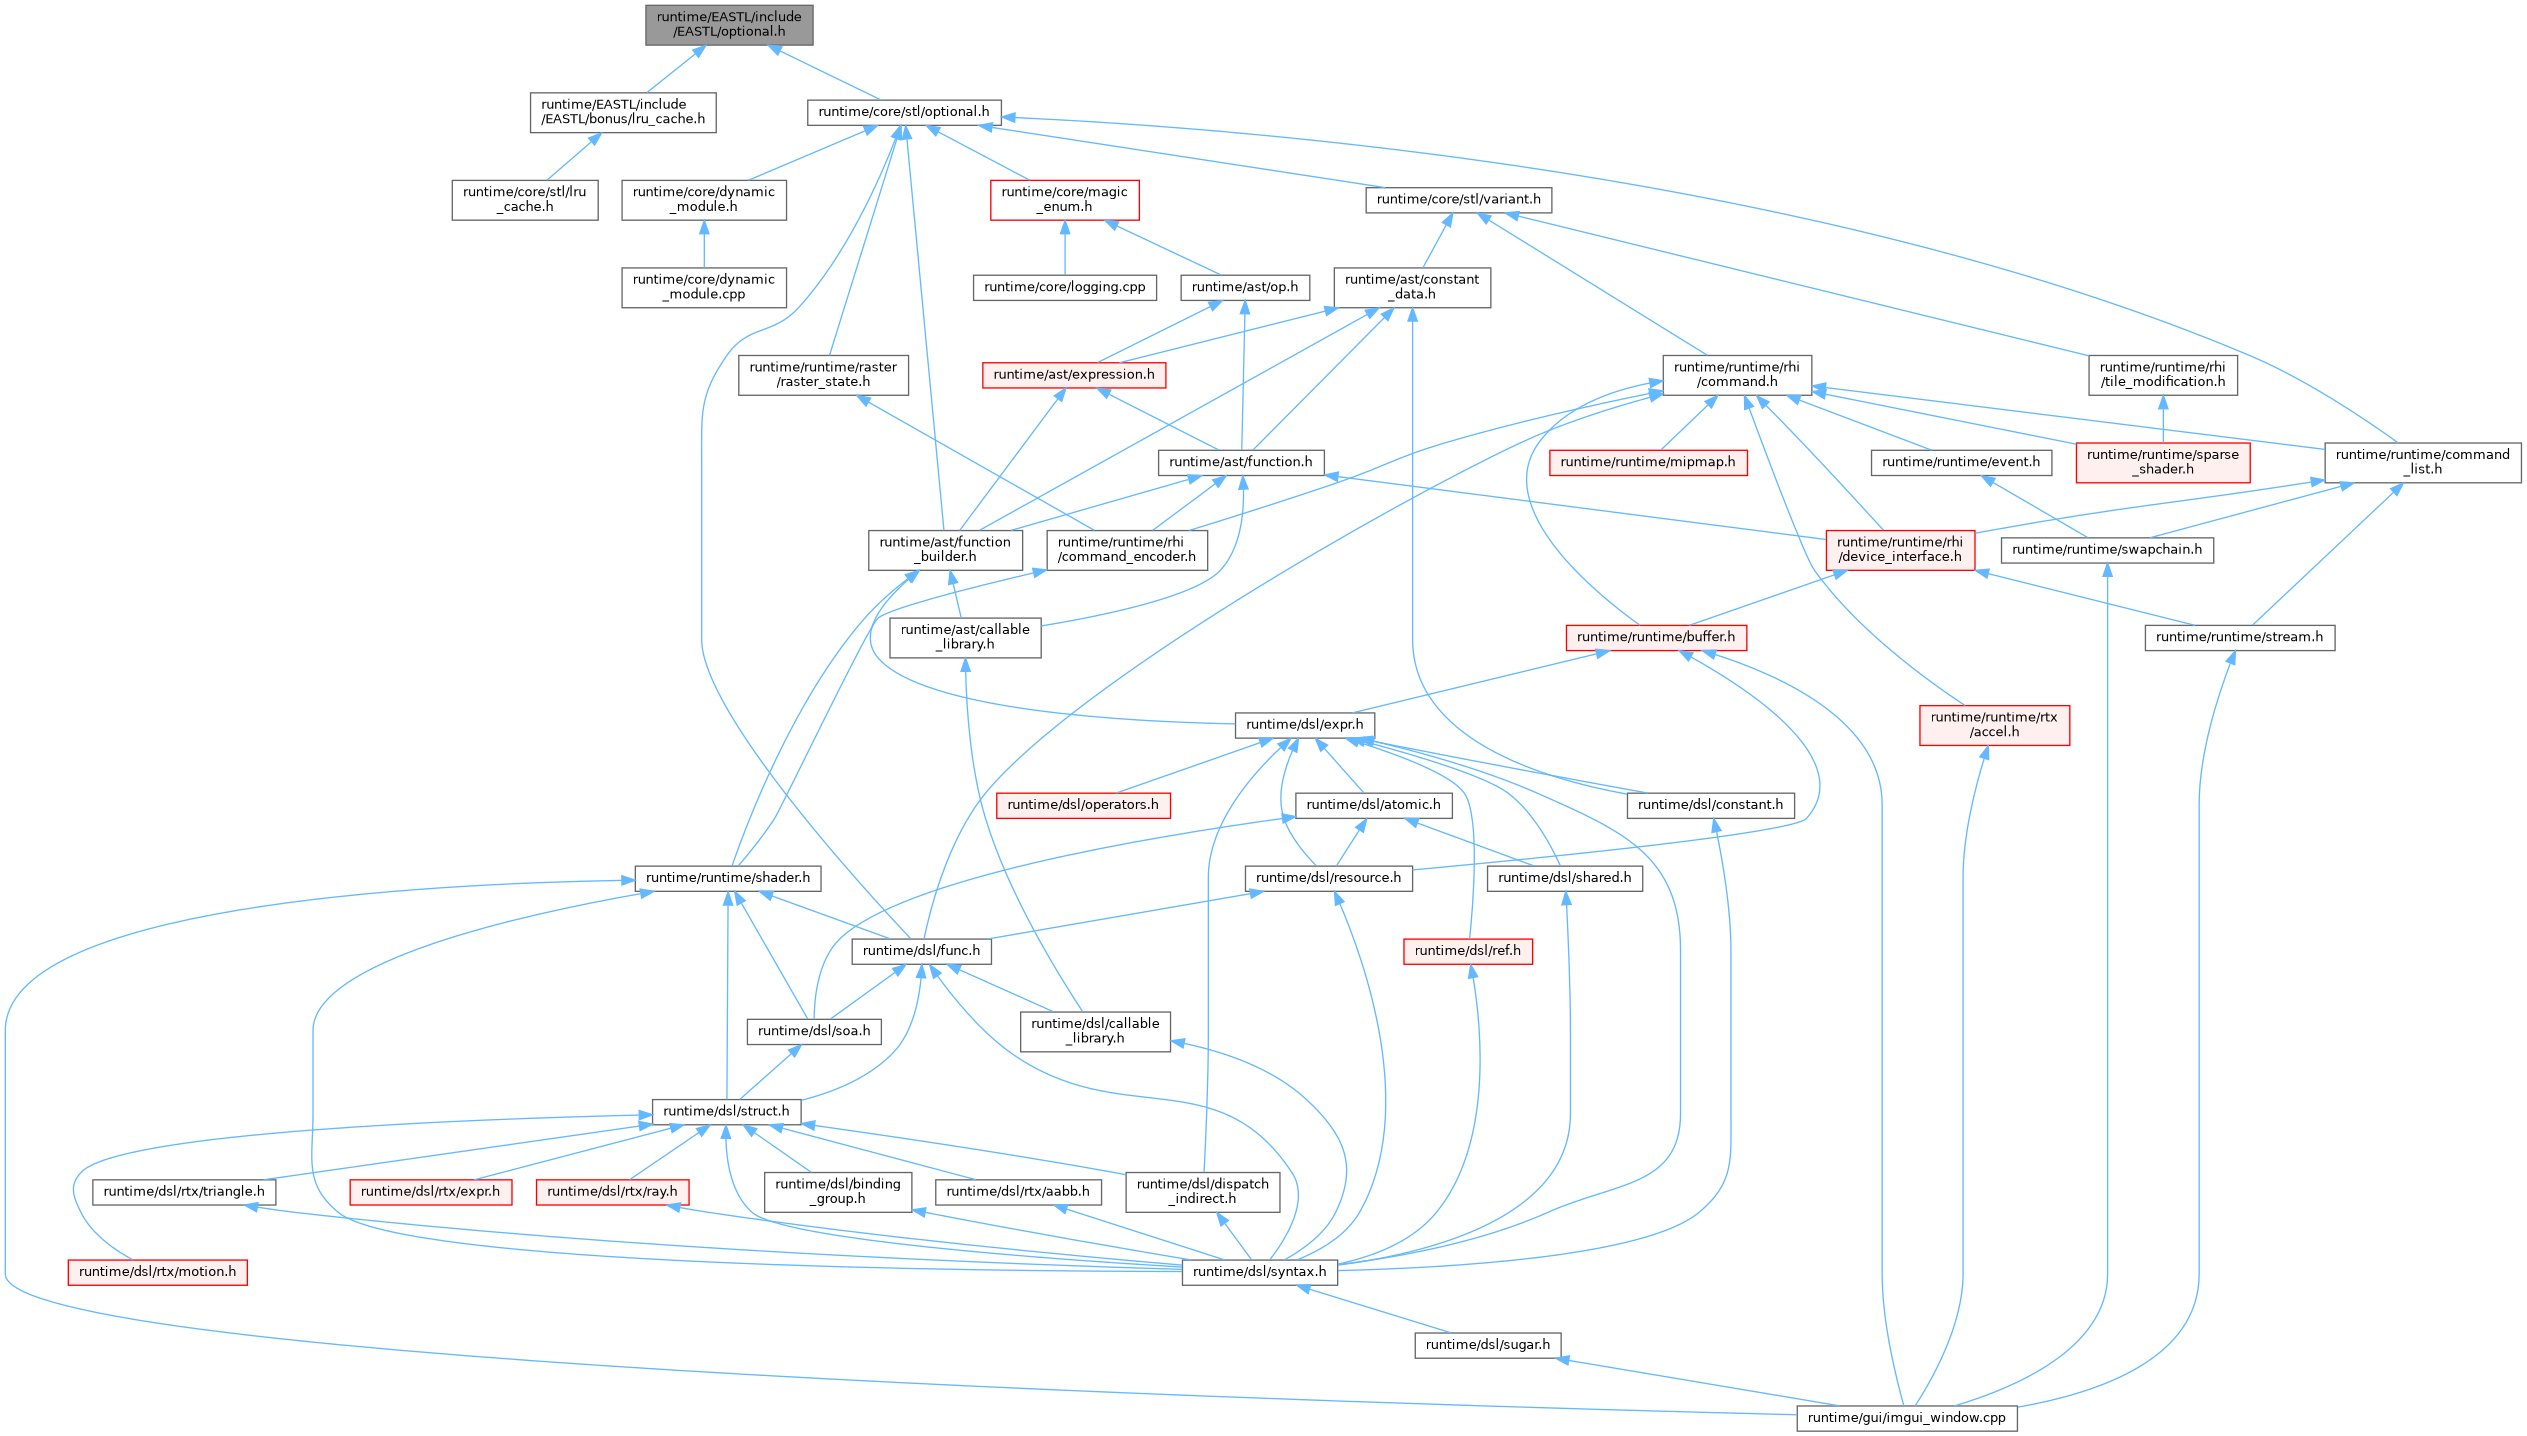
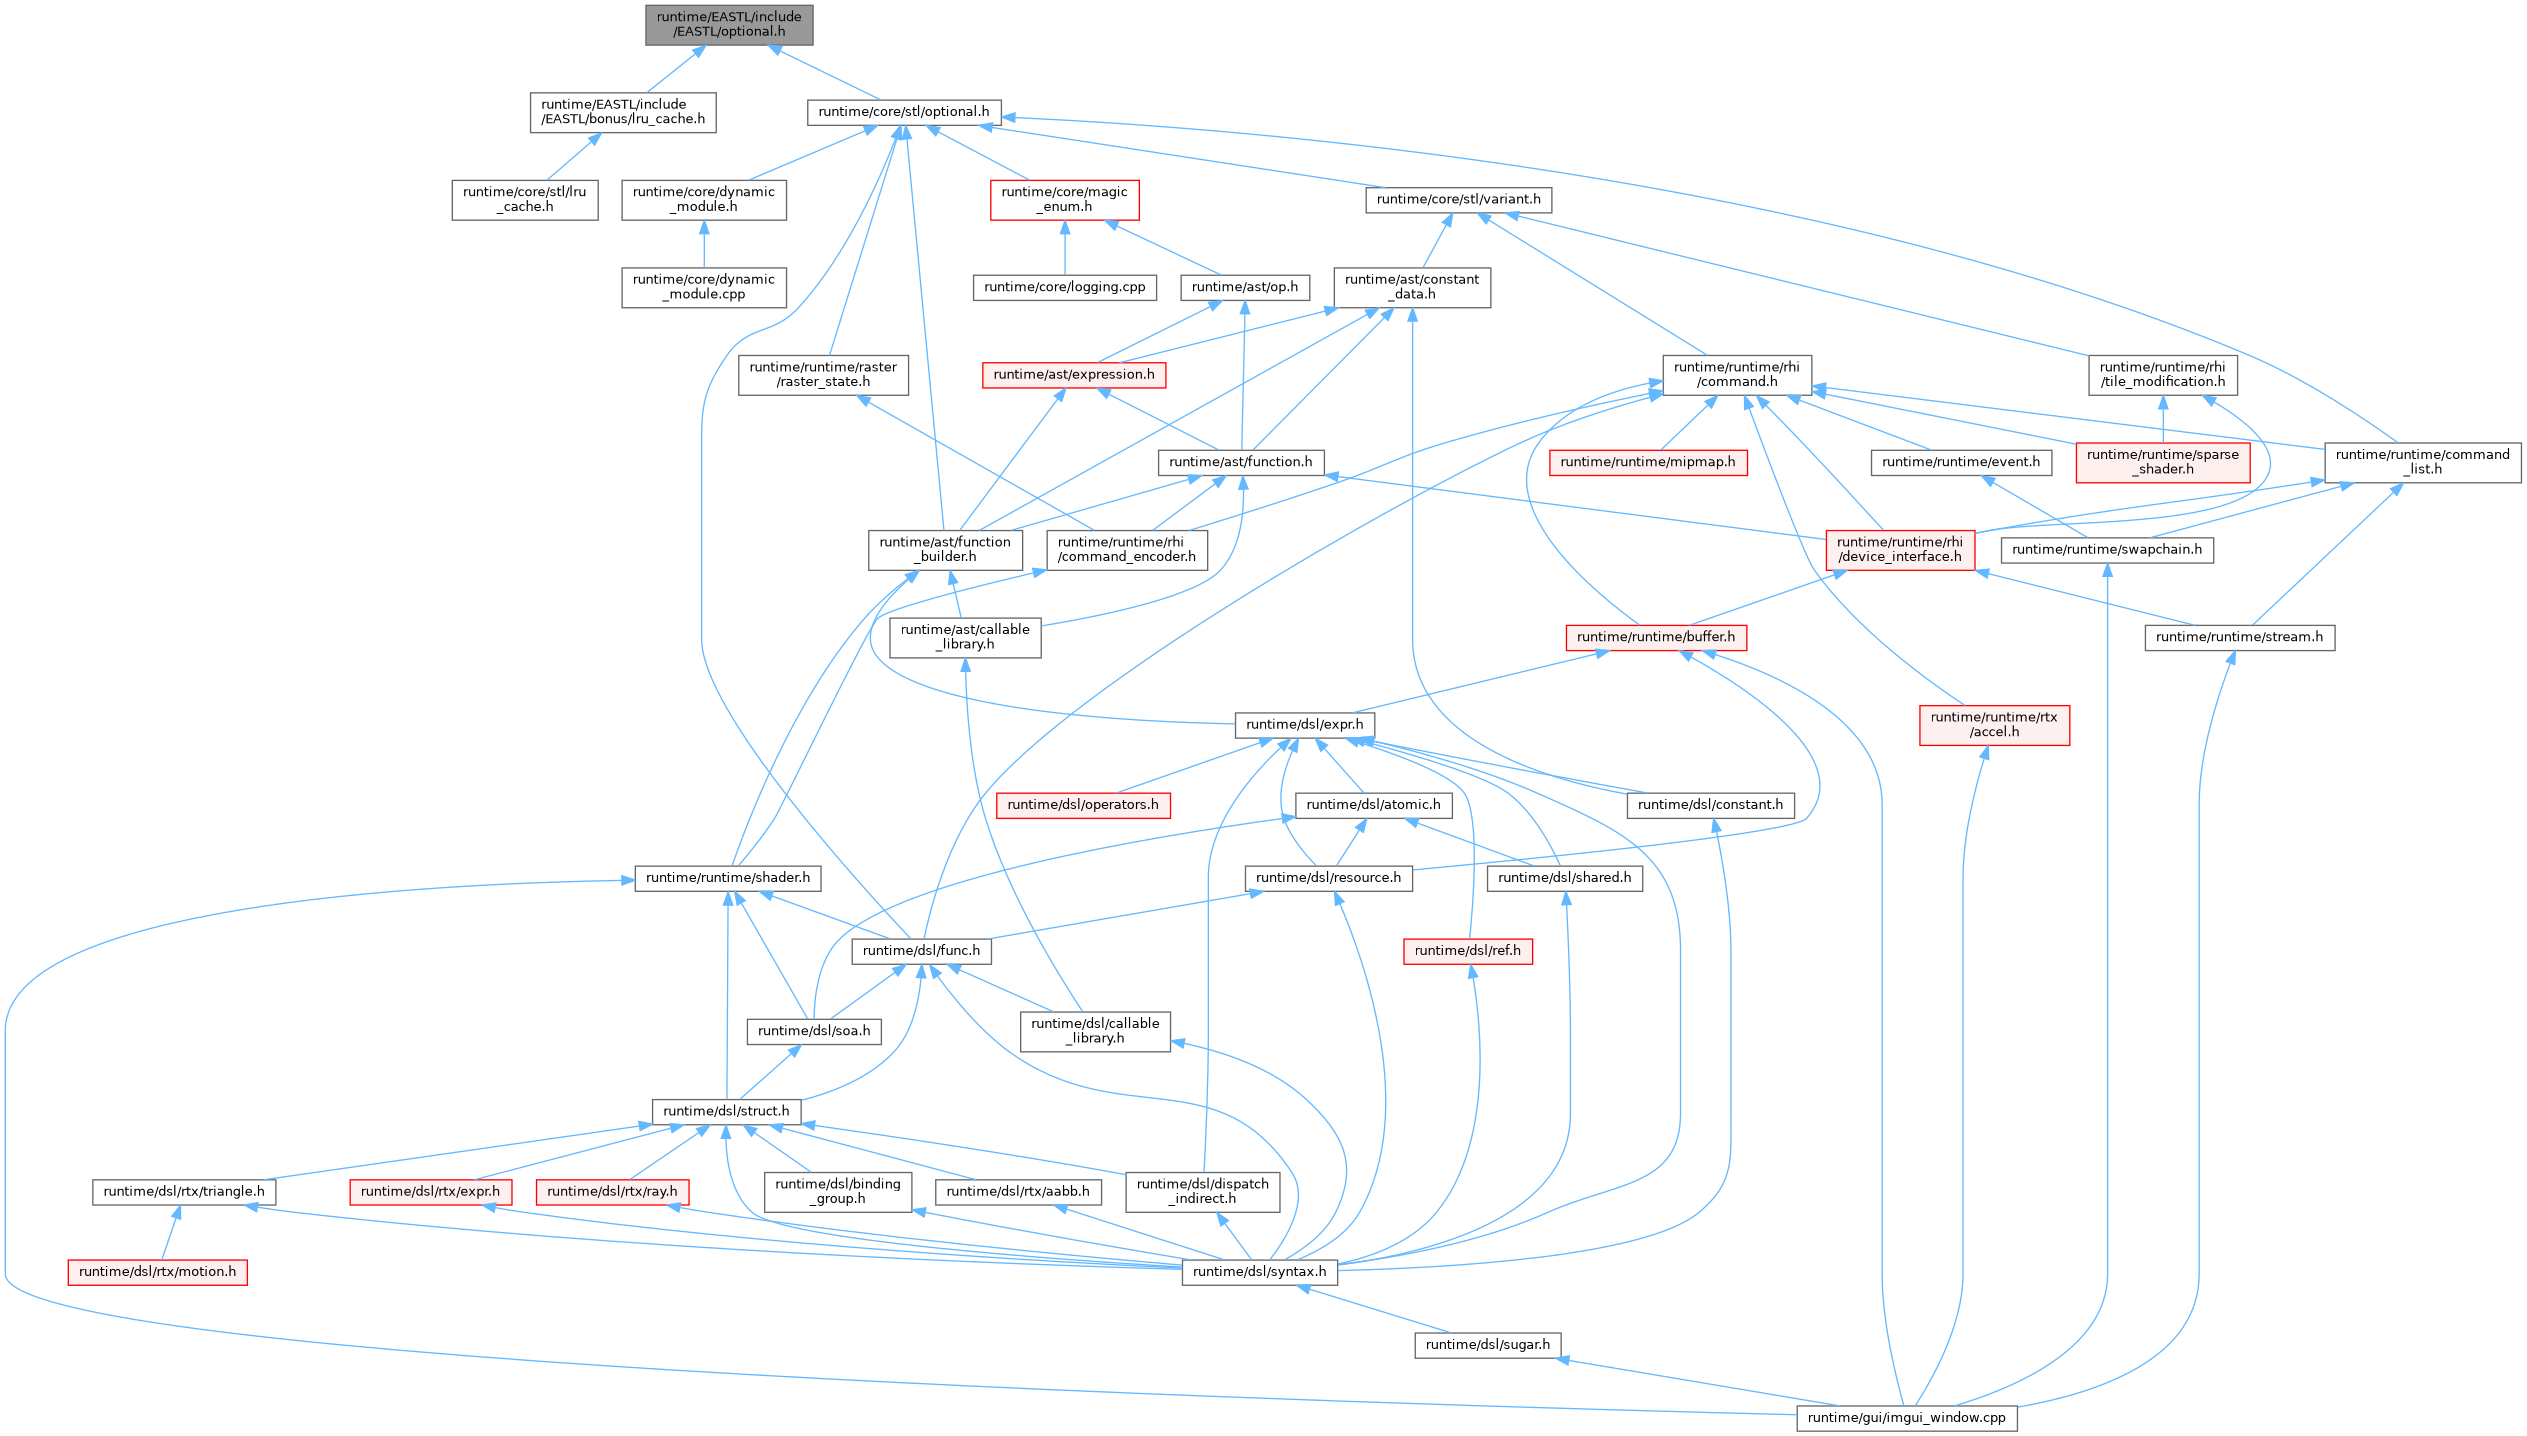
none -> (2176, 515)
(300, 1131) -> (169, 1239)
(479, 1245) -> (838, 1246)
